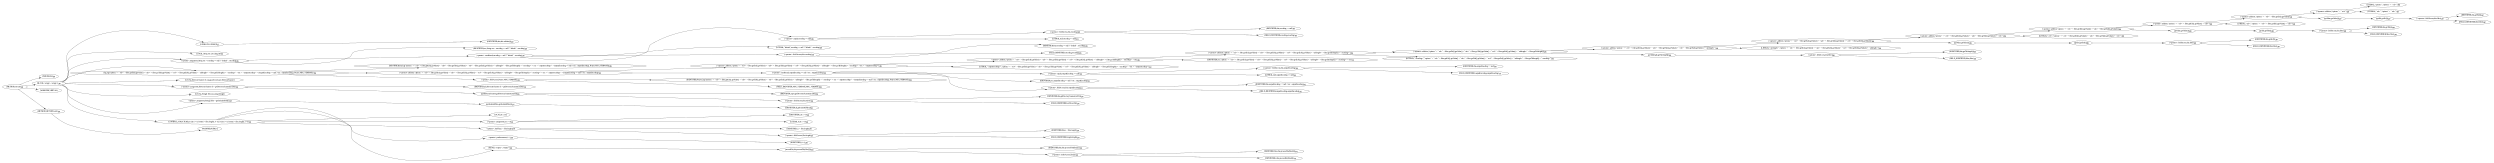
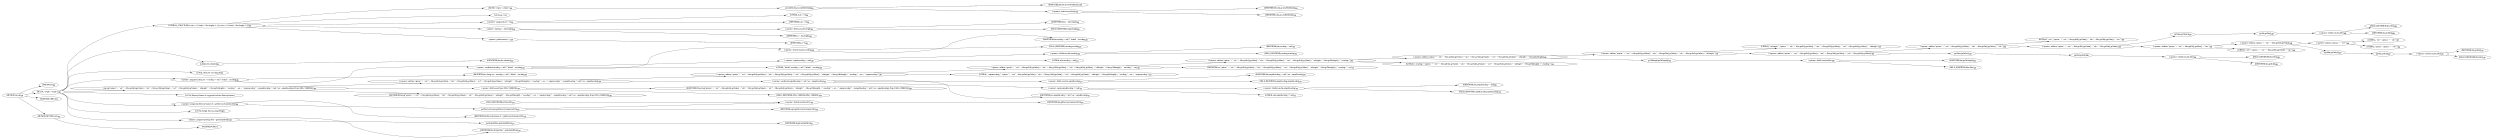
(931, 102) -> (649, 102)
none -> (500, 130)
